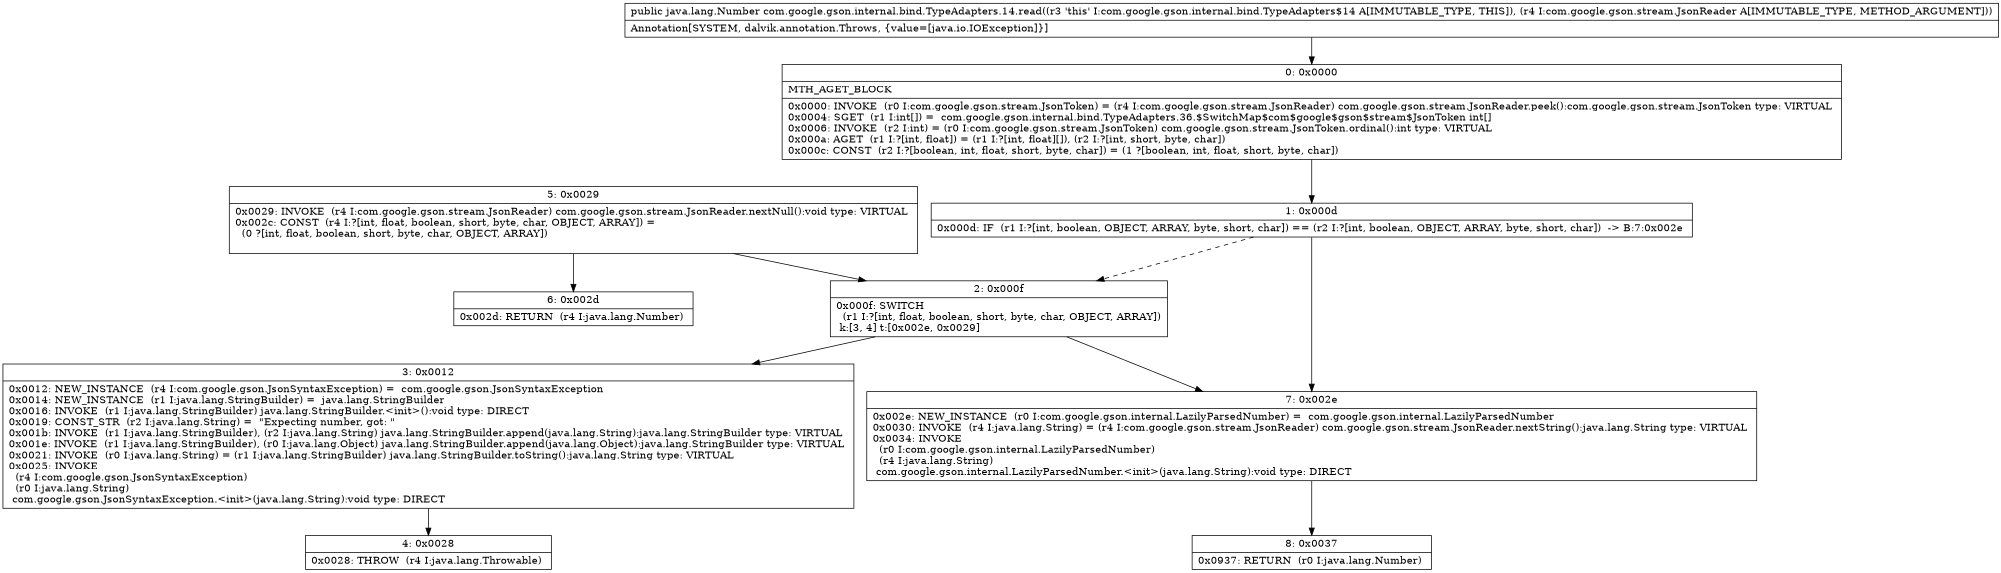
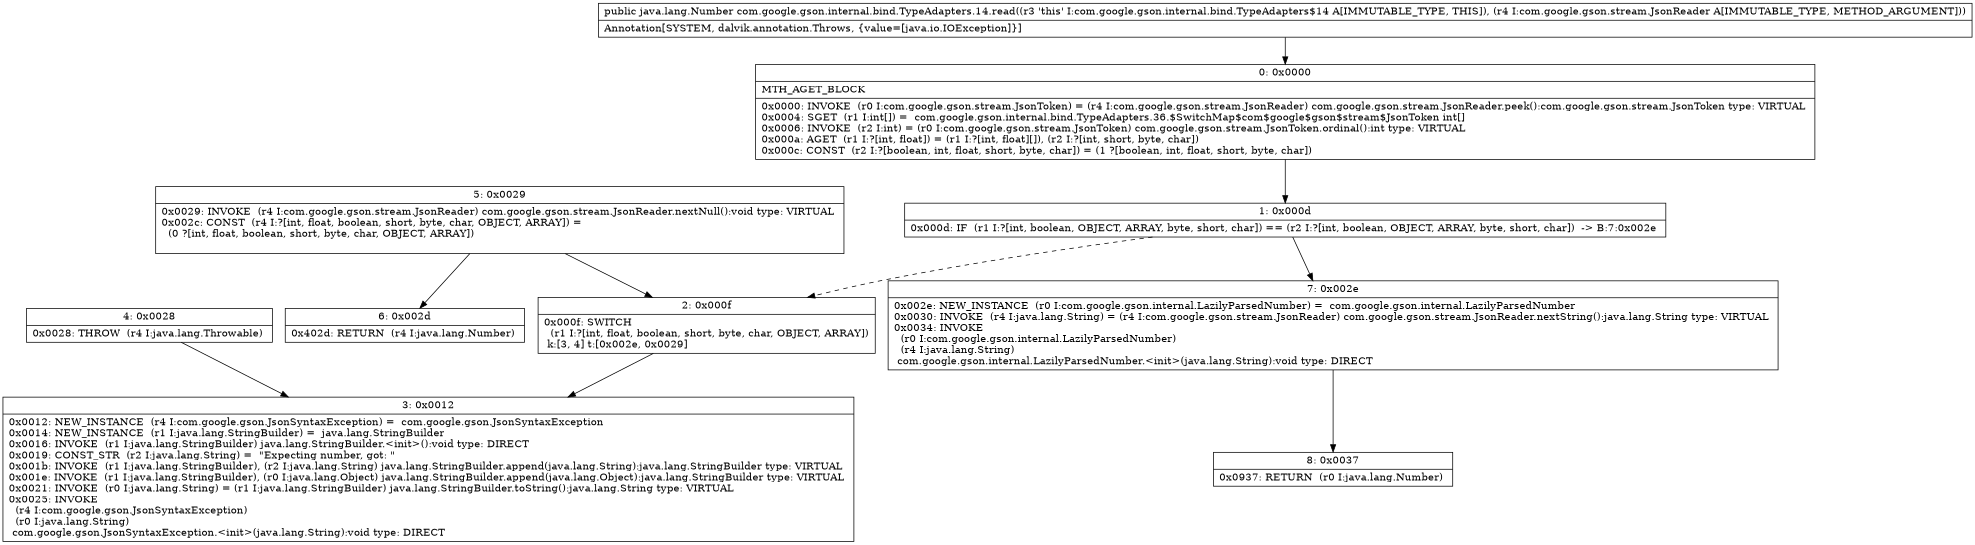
(573, 317) -> (405, 333)
(1131, 363) -> none
(428, 518) -> (231, 368)
